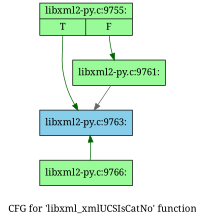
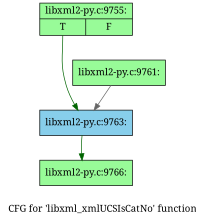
(110, 45) -> none
(91, 151) -> (82, 144)
